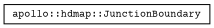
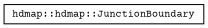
(107, 14) -> (104, 14)
